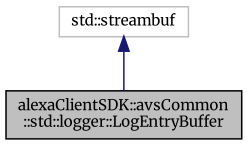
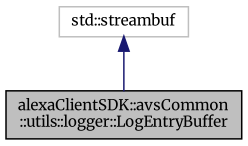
(124, 115) -> (124, 115)
